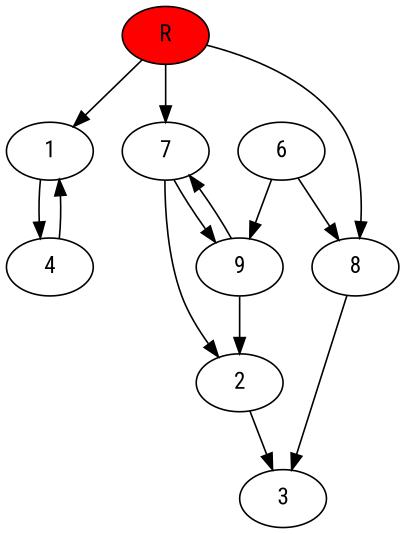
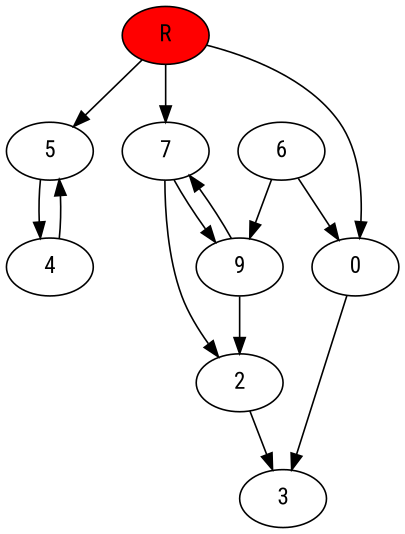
(50, 151) -> (50, 151)
(355, 267) -> (355, 267)
